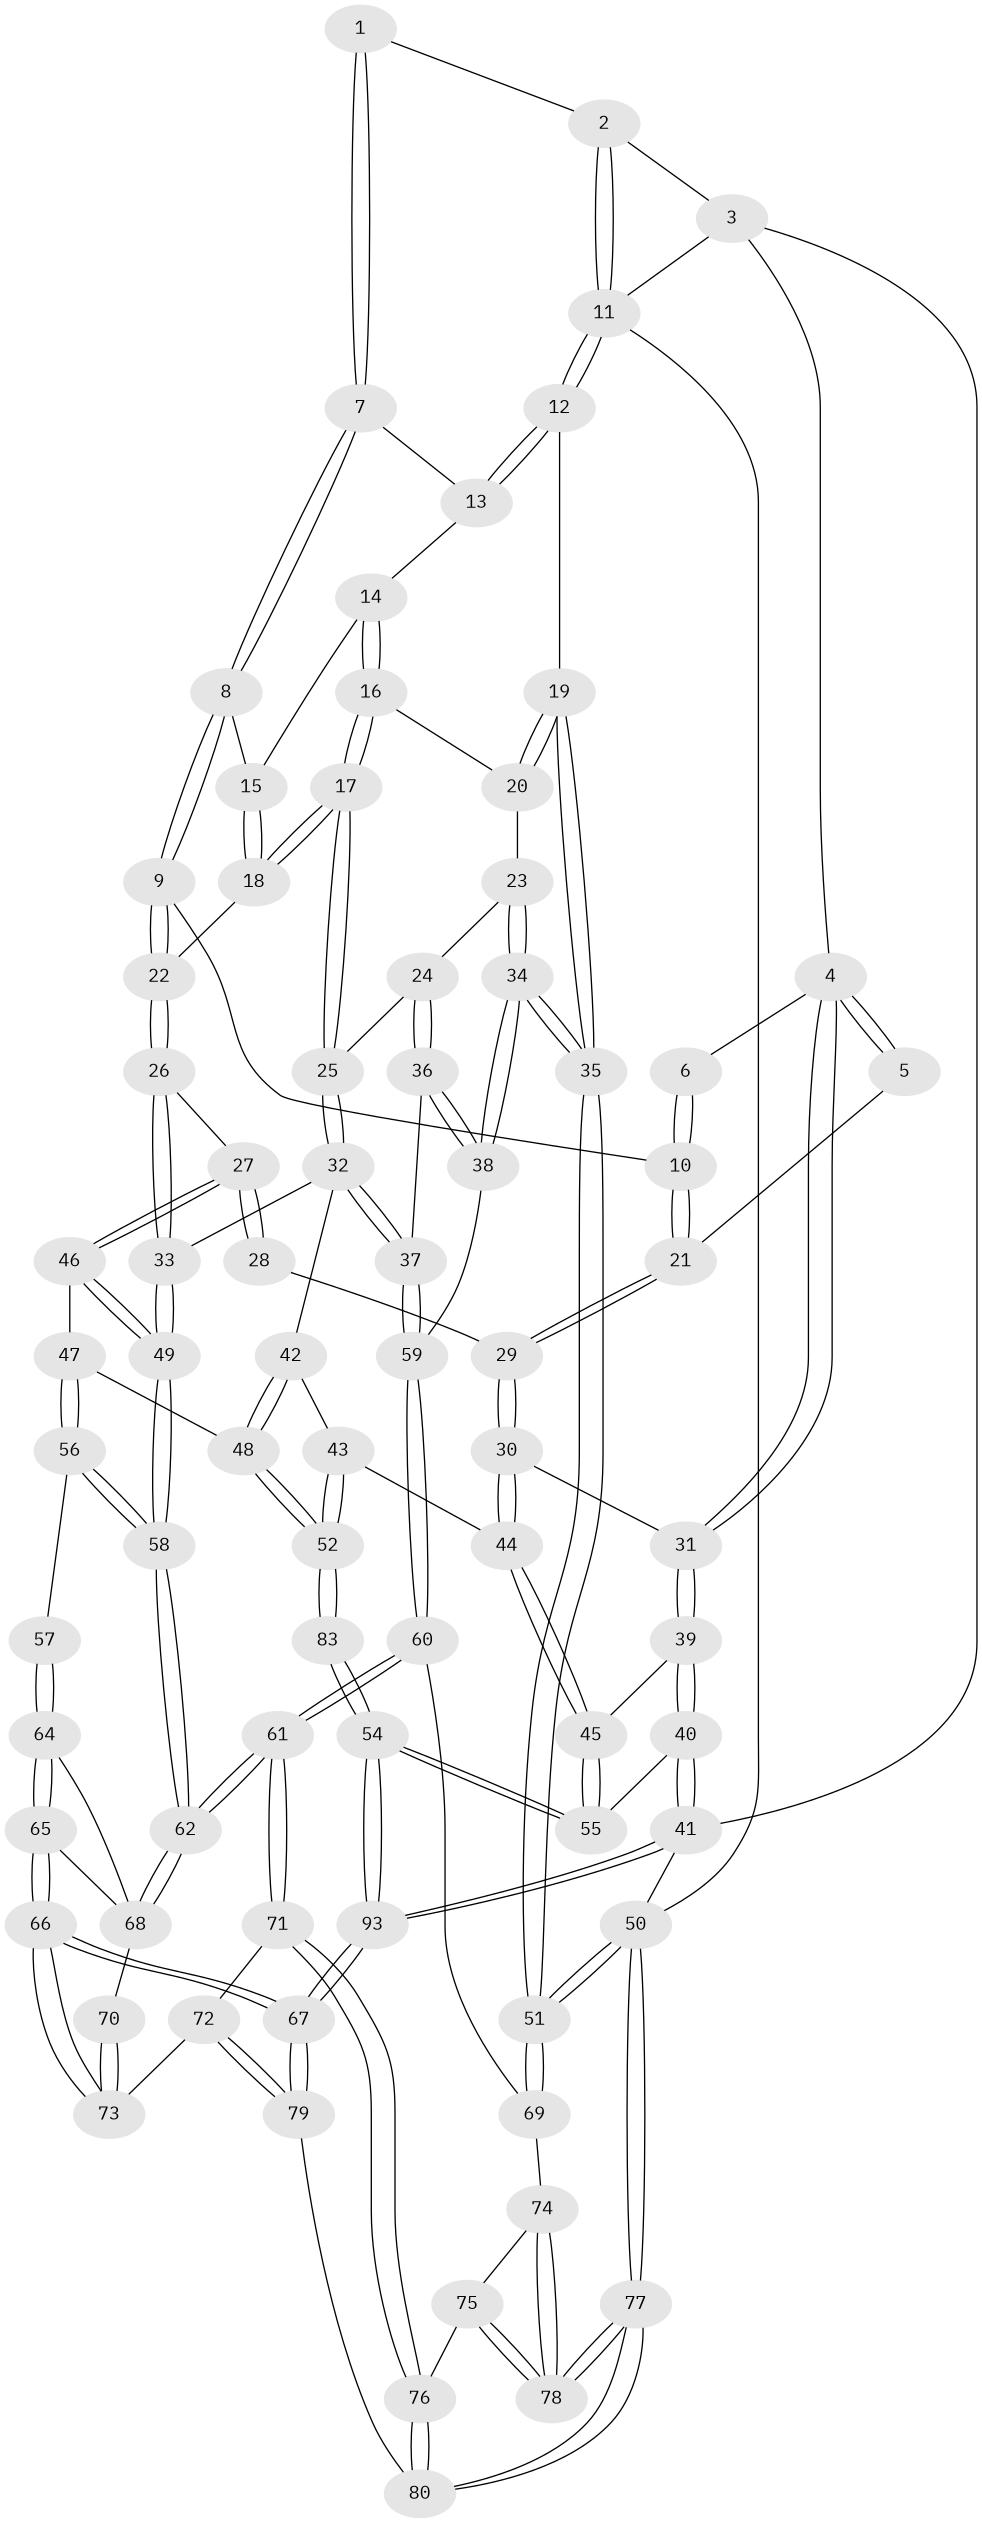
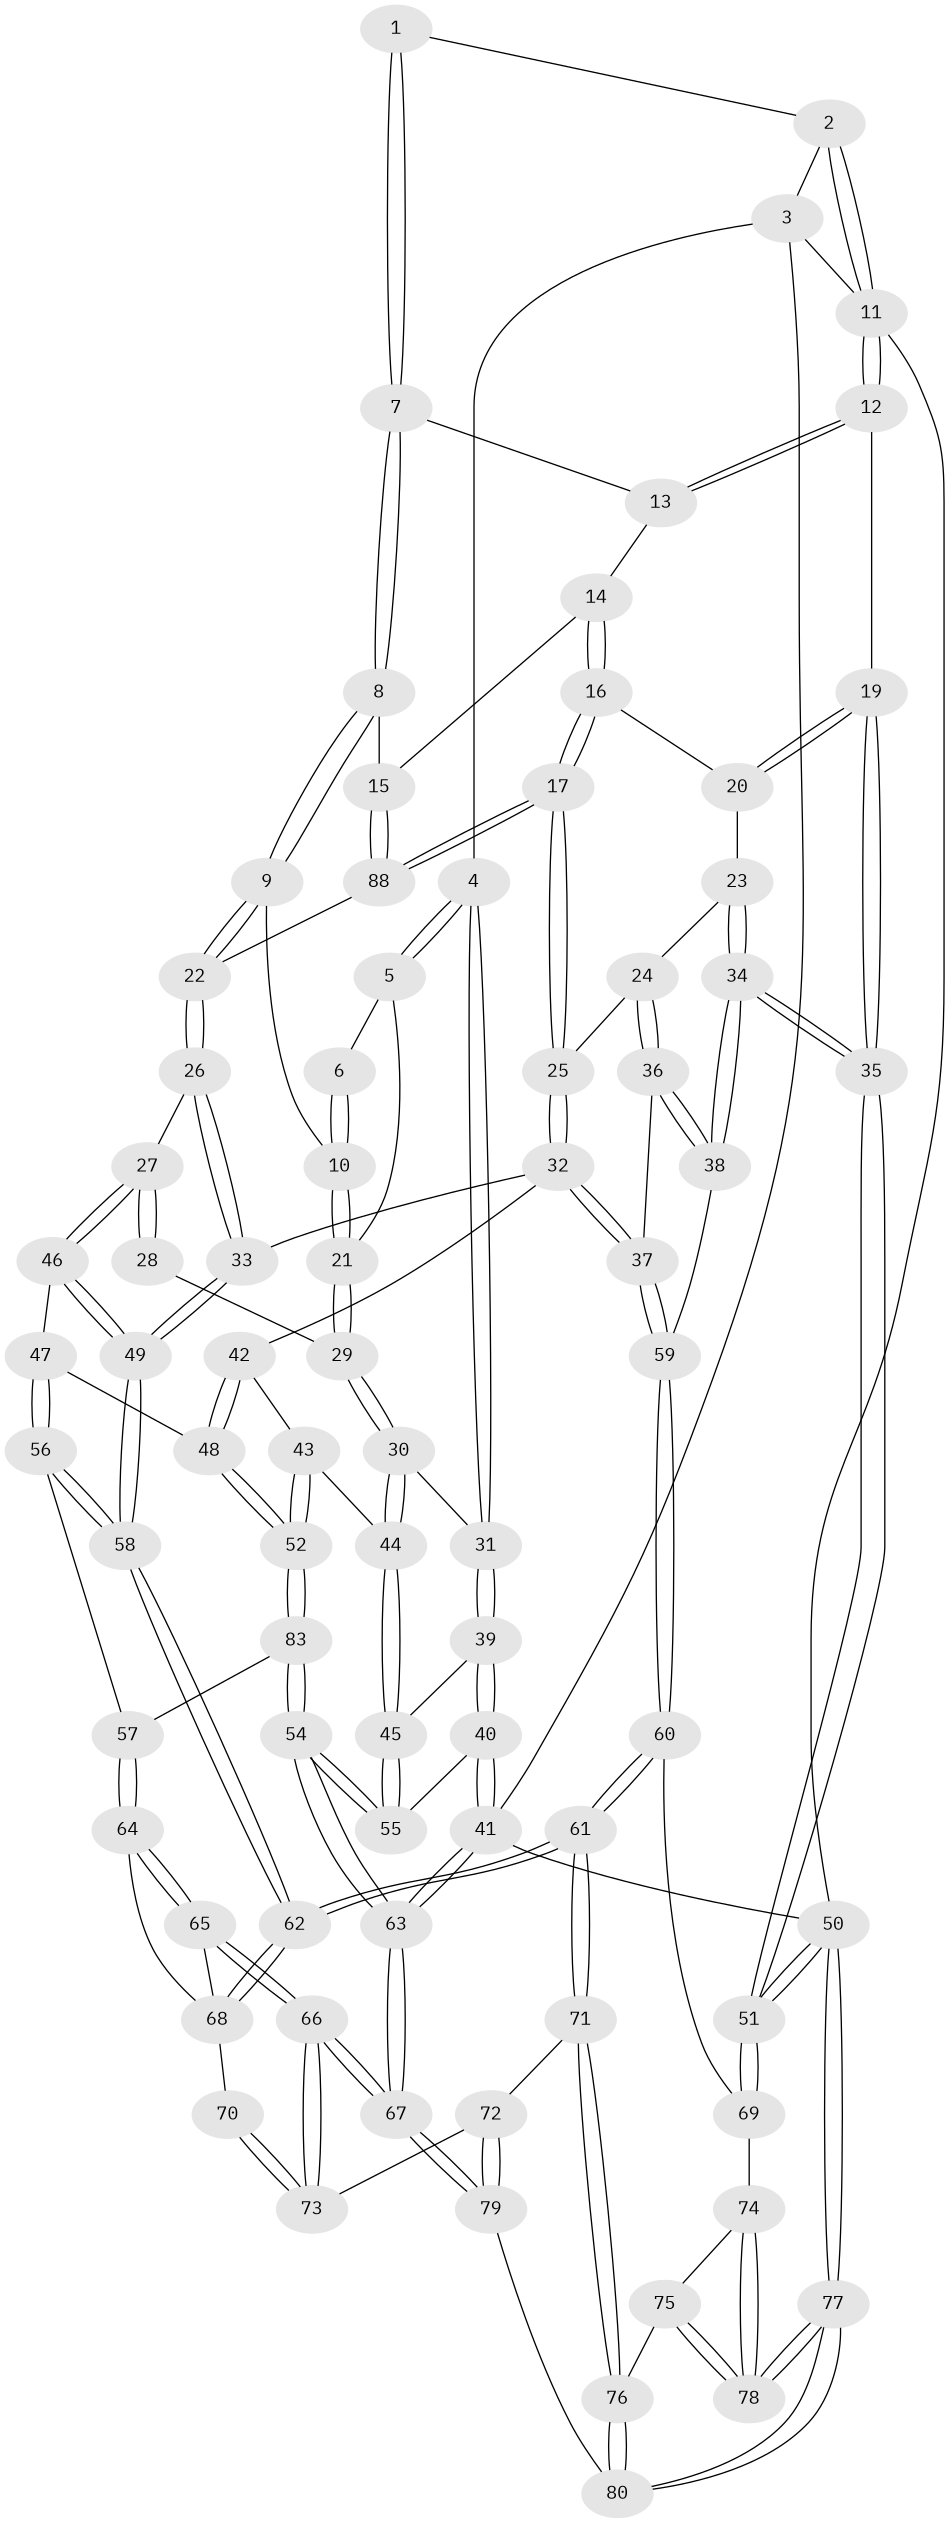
(254, 882) -> (379, 882)
(768, 1018) -> (365, 1024)
none -> (212, 1688)
(373, 1925) -> (396, 1925)
